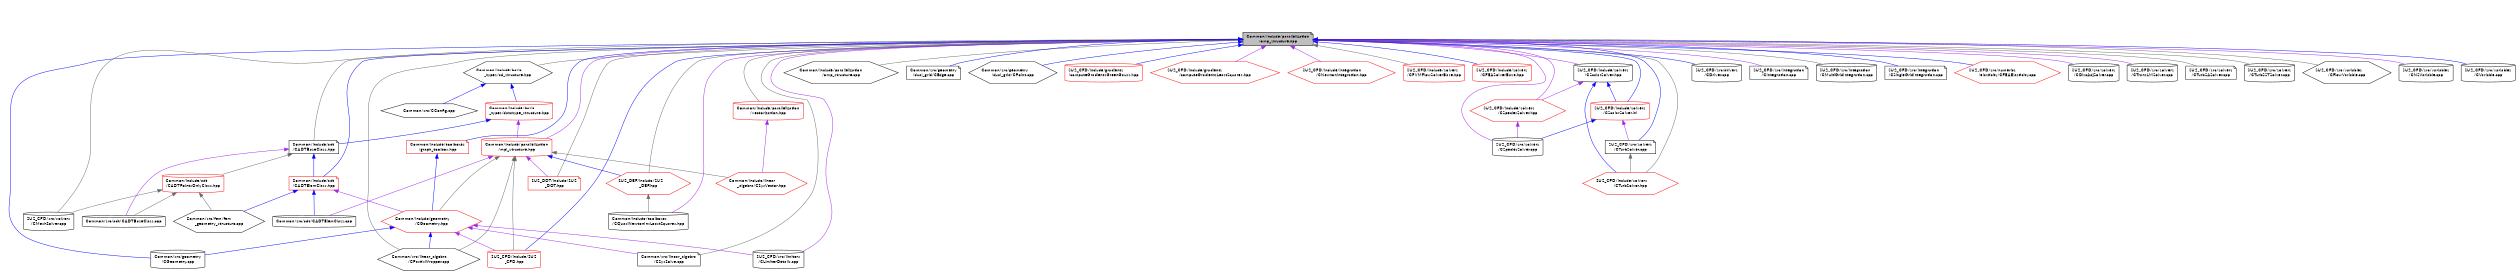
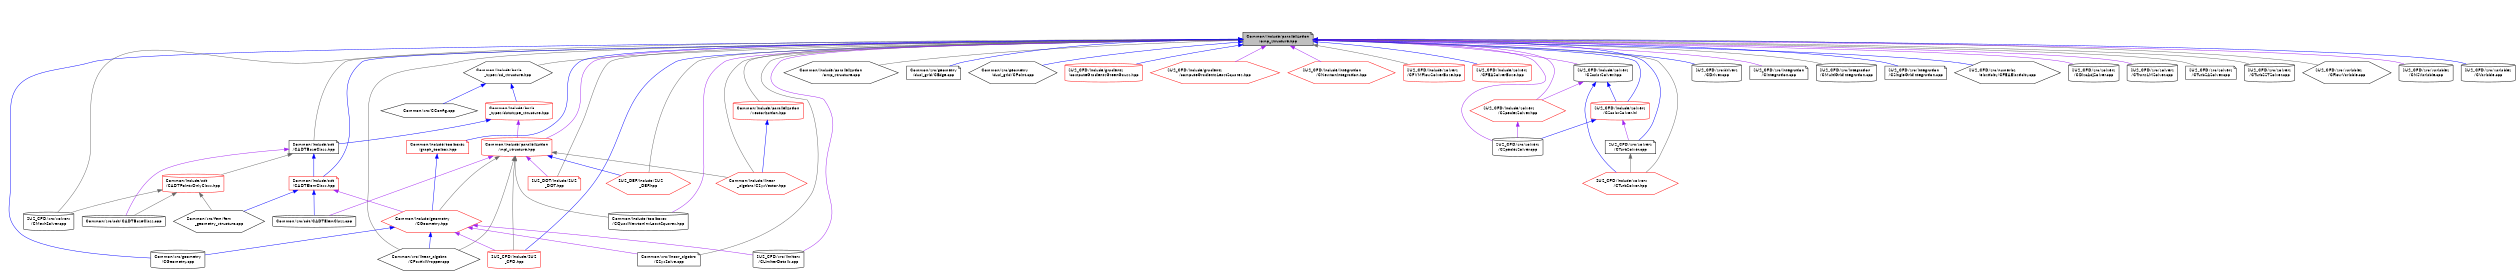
none -> (928, 47)
(2007, 73) -> (2007, 73)
(765, 148) -> (765, 148)
(648, 205) -> (548, 206)
